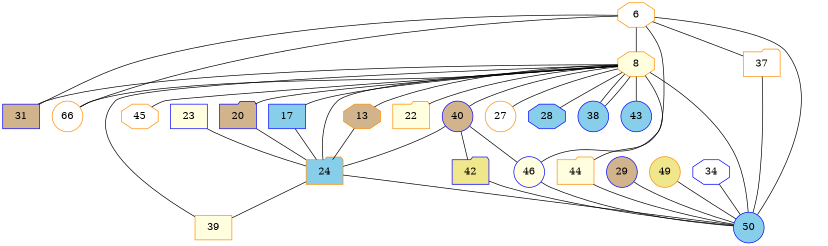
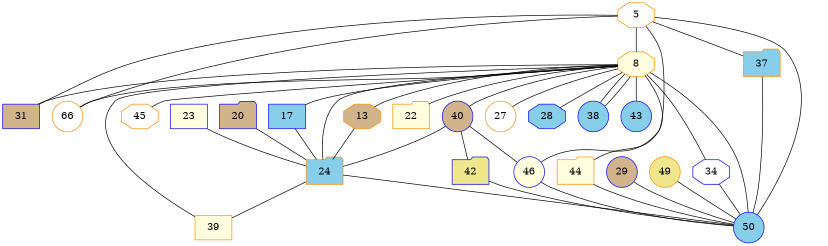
(636, 15) -> (636, 15)
(762, 64) -> (762, 64)
(436, 80) -> (680, 115)
